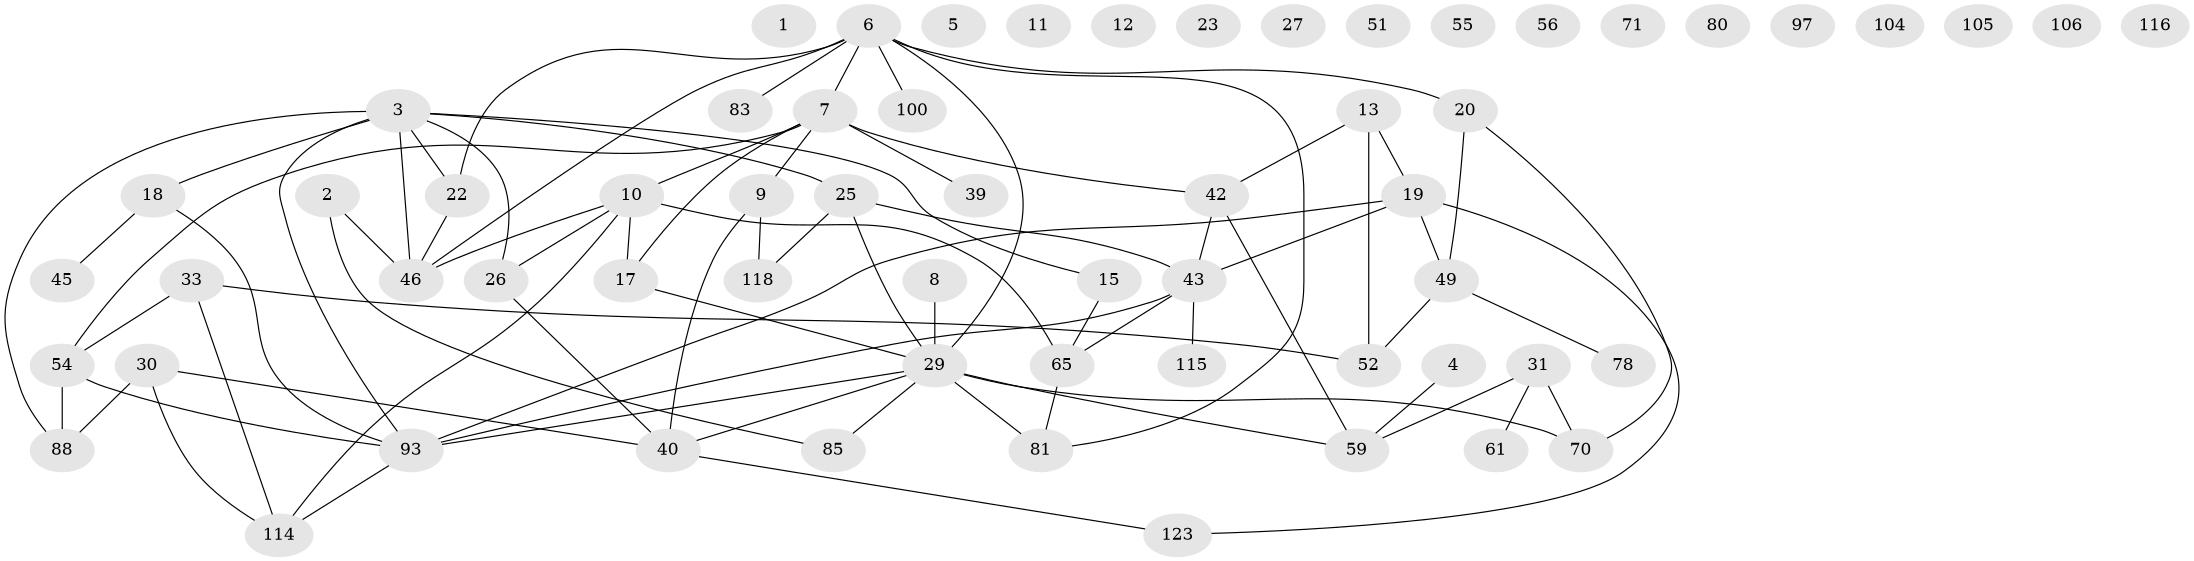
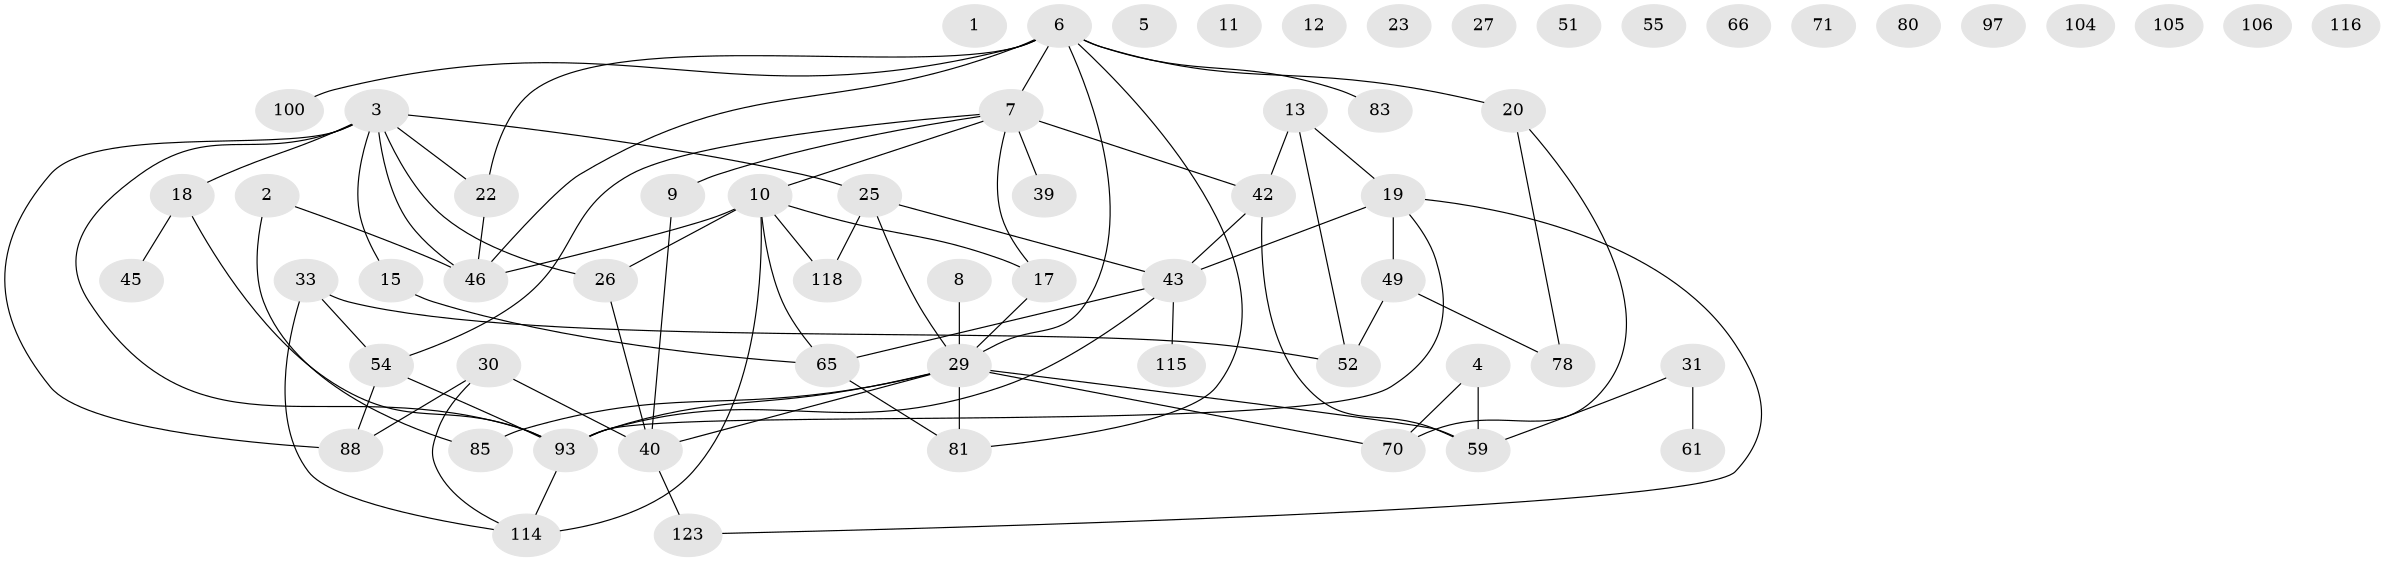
(1548, 26) -> (1739, 26)
(1458, 196) -> (1538, 238)
(760, 238) -> (793, 238)
(1560, 408) -> (1436, 408)
